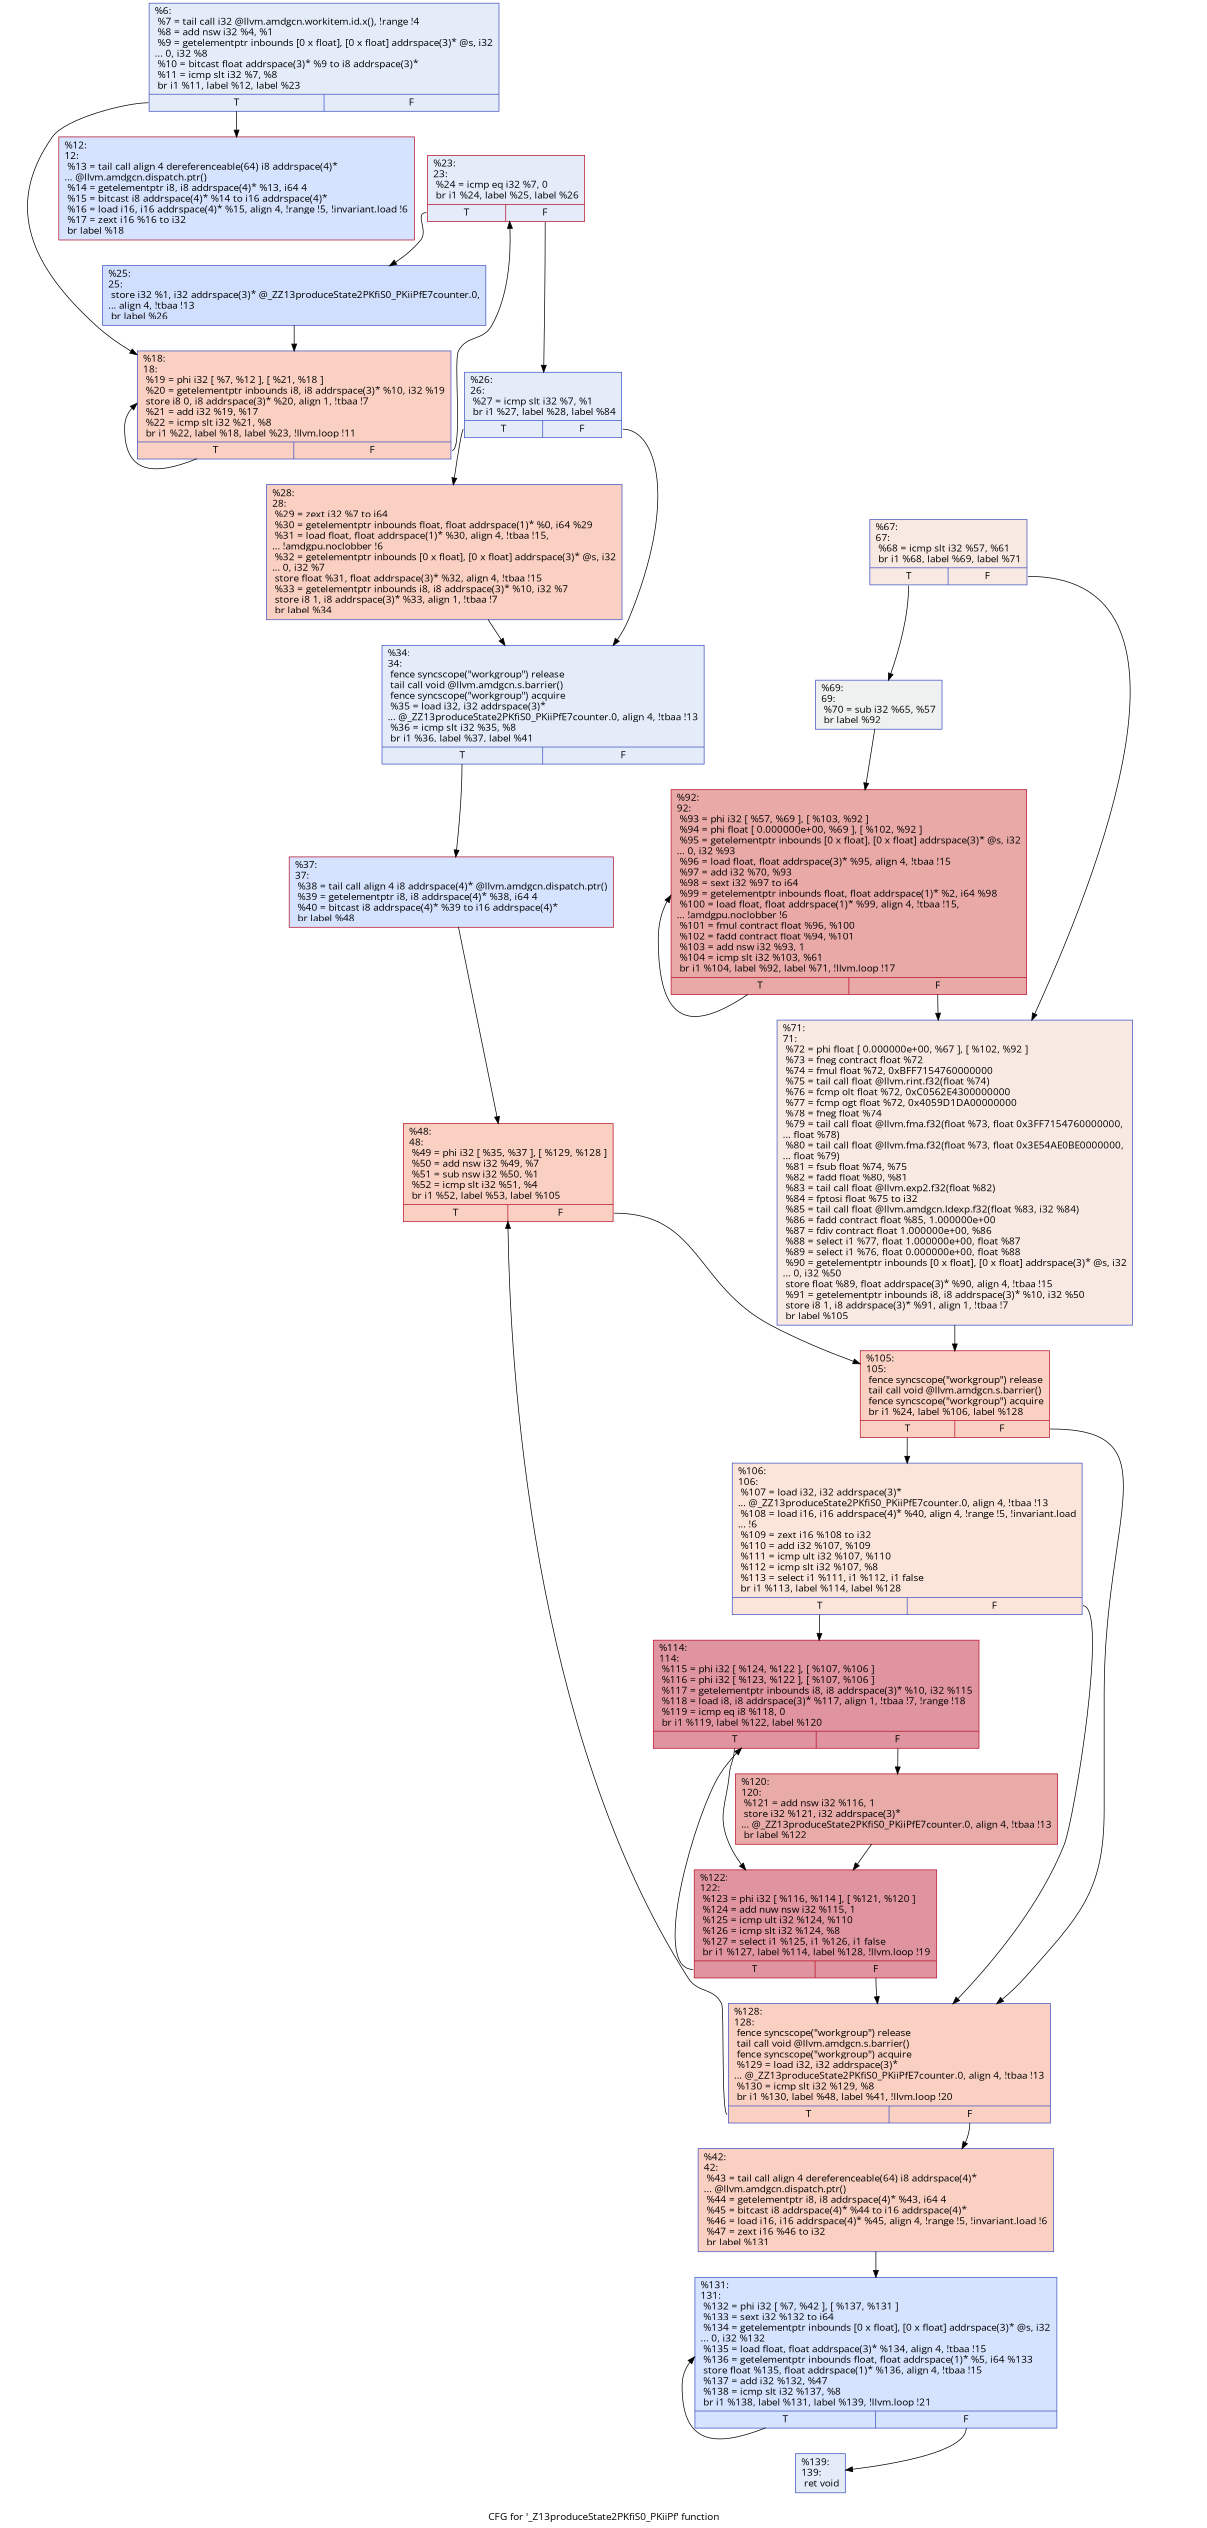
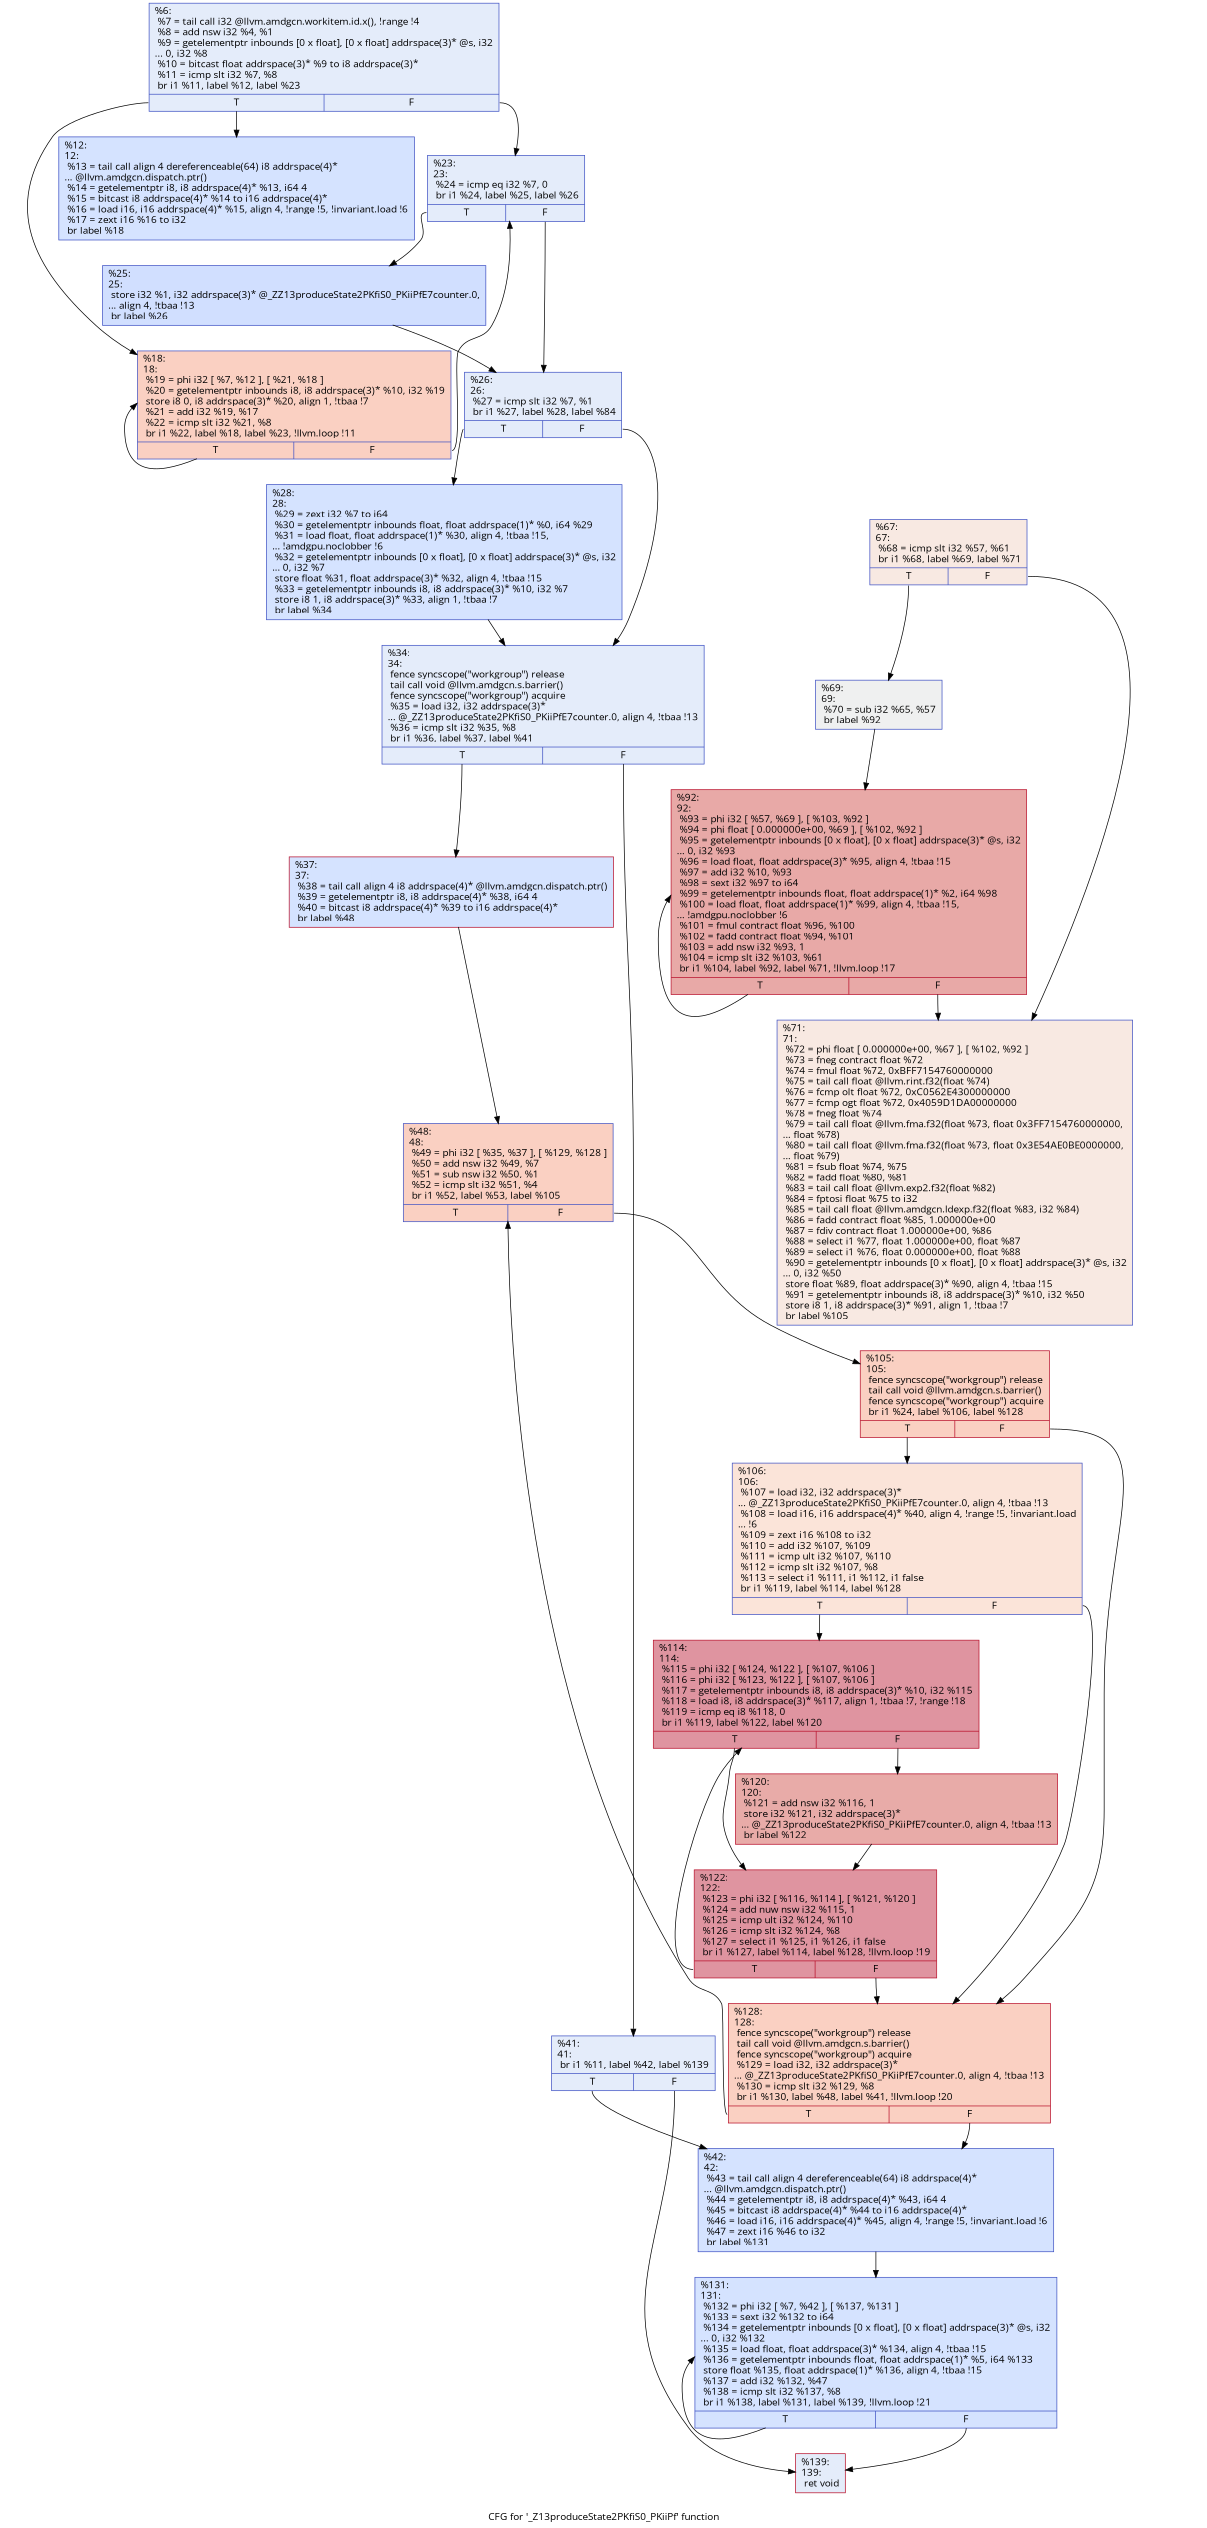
none -> (518, 121)
(237, 188) -> (237, 188)
(506, 188) -> (506, 188)
(294, 335) -> (442, 344)
(444, 552) -> (444, 552)
(735, 873) -> (735, 873)
(508, 1173) -> (508, 1173)
(955, 1335) -> none
(820, 1589) -> (820, 1589)
none -> (633, 2063)
(889, 2063) -> (889, 2063)
(876, 2200) -> (876, 2200)
(820, 2473) -> (820, 2473)
